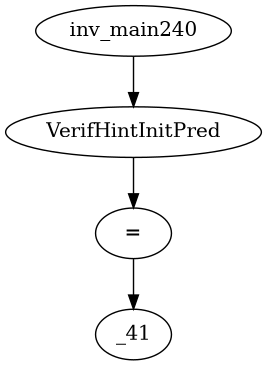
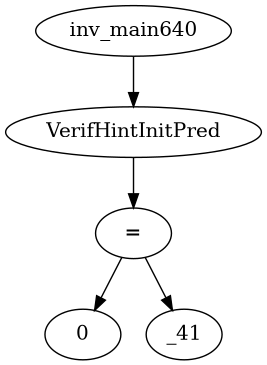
(134, 31) -> (134, 31)
none -> (83, 335)
